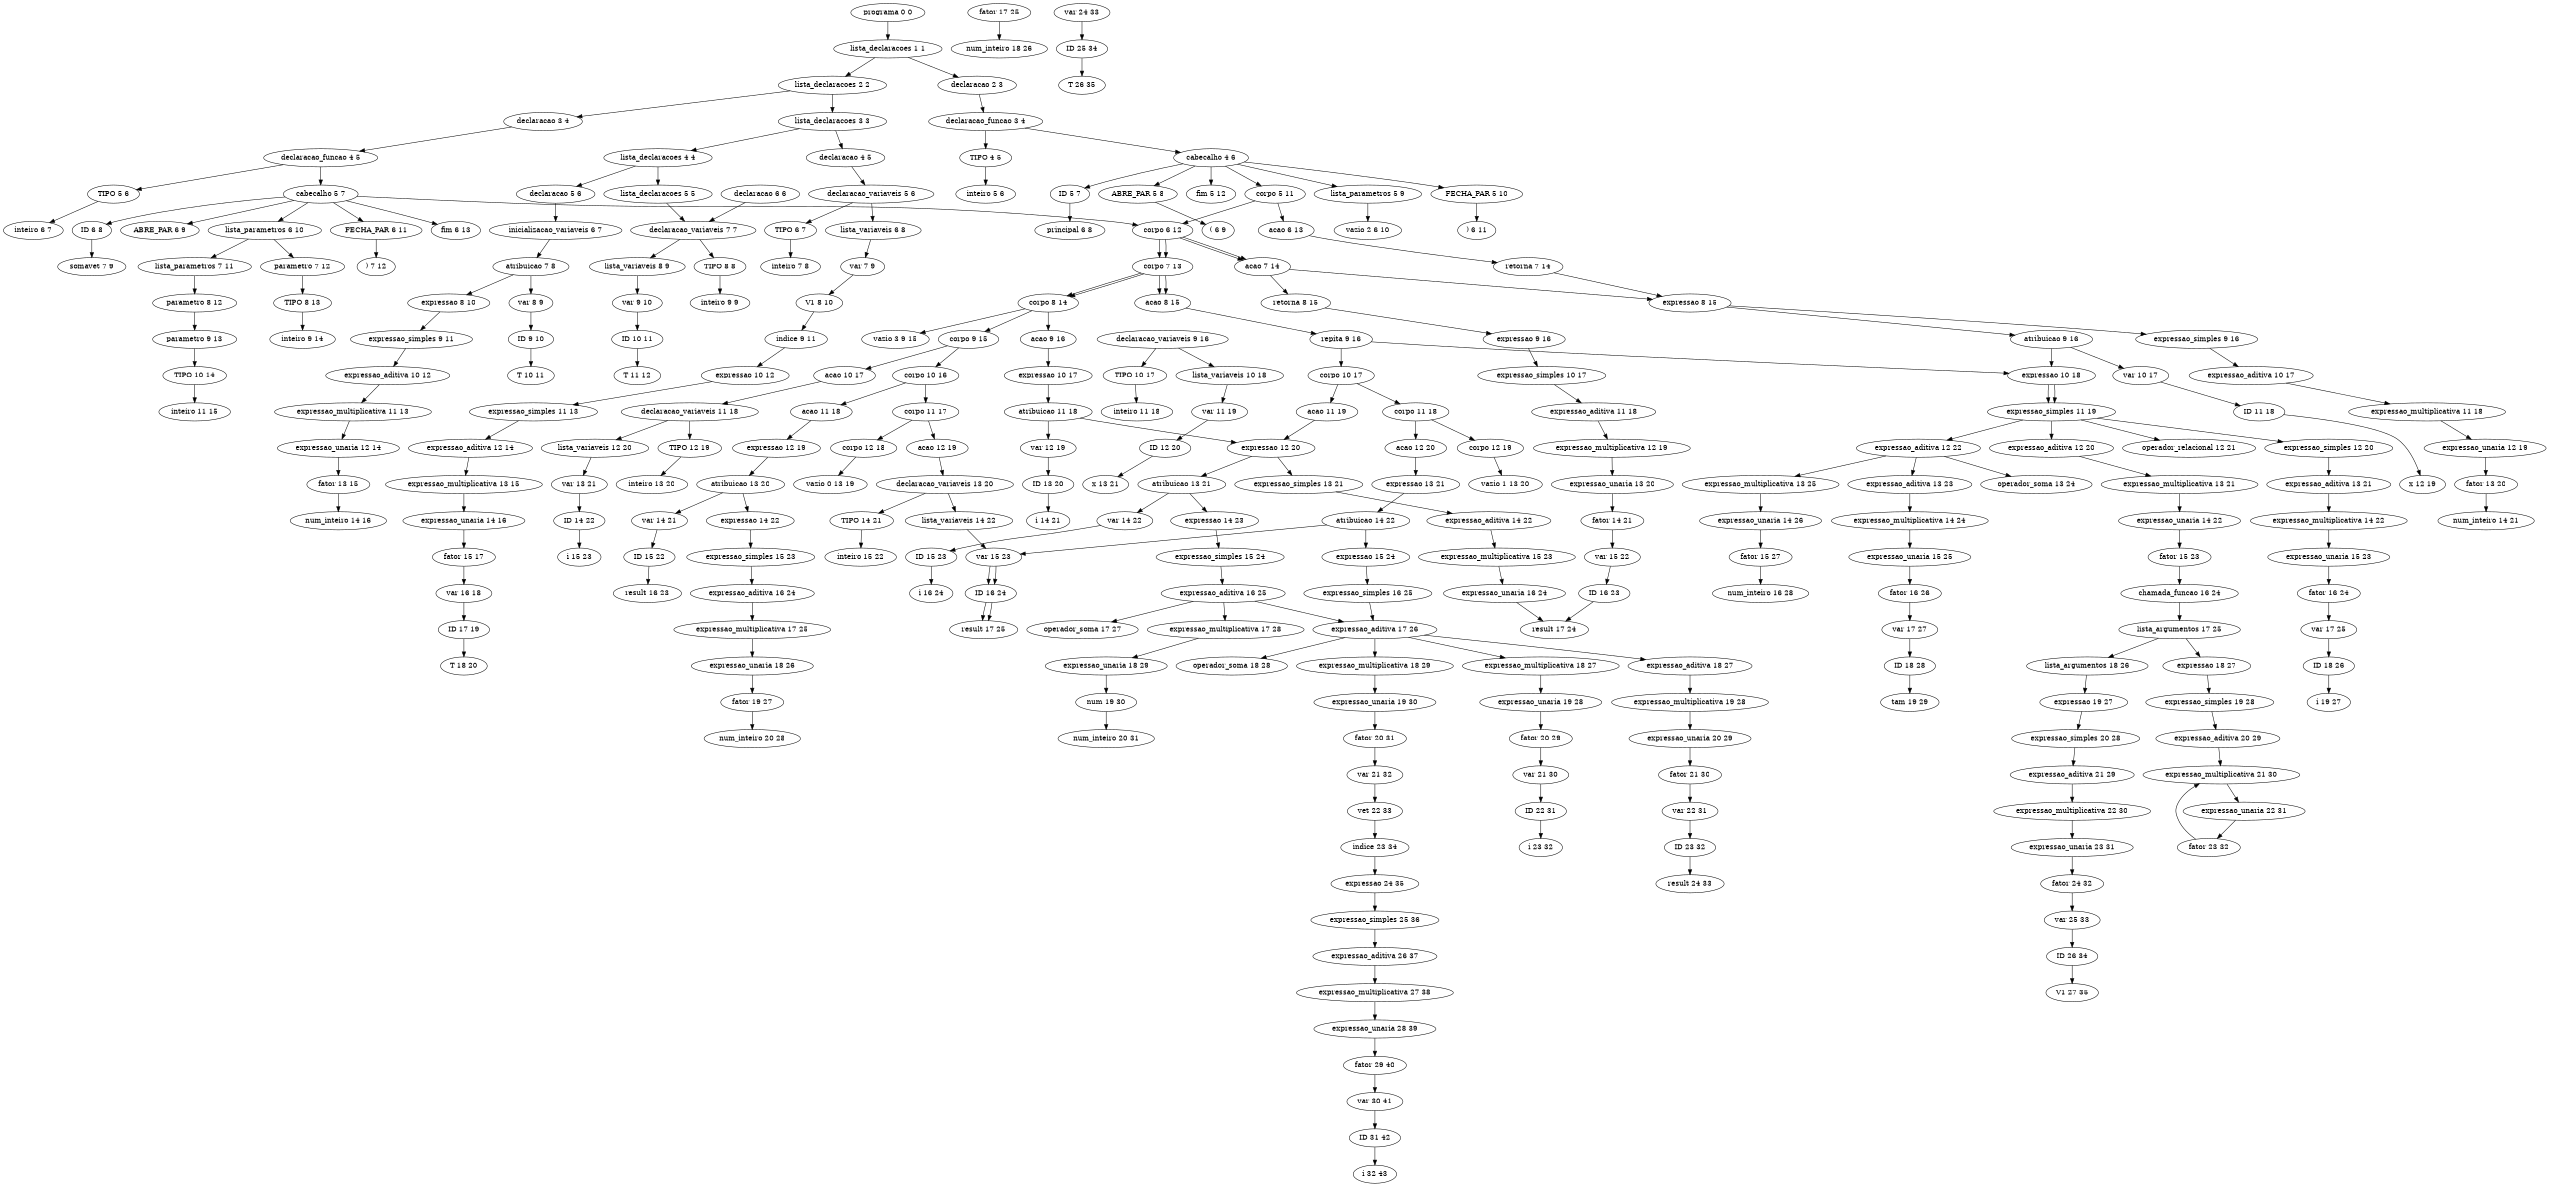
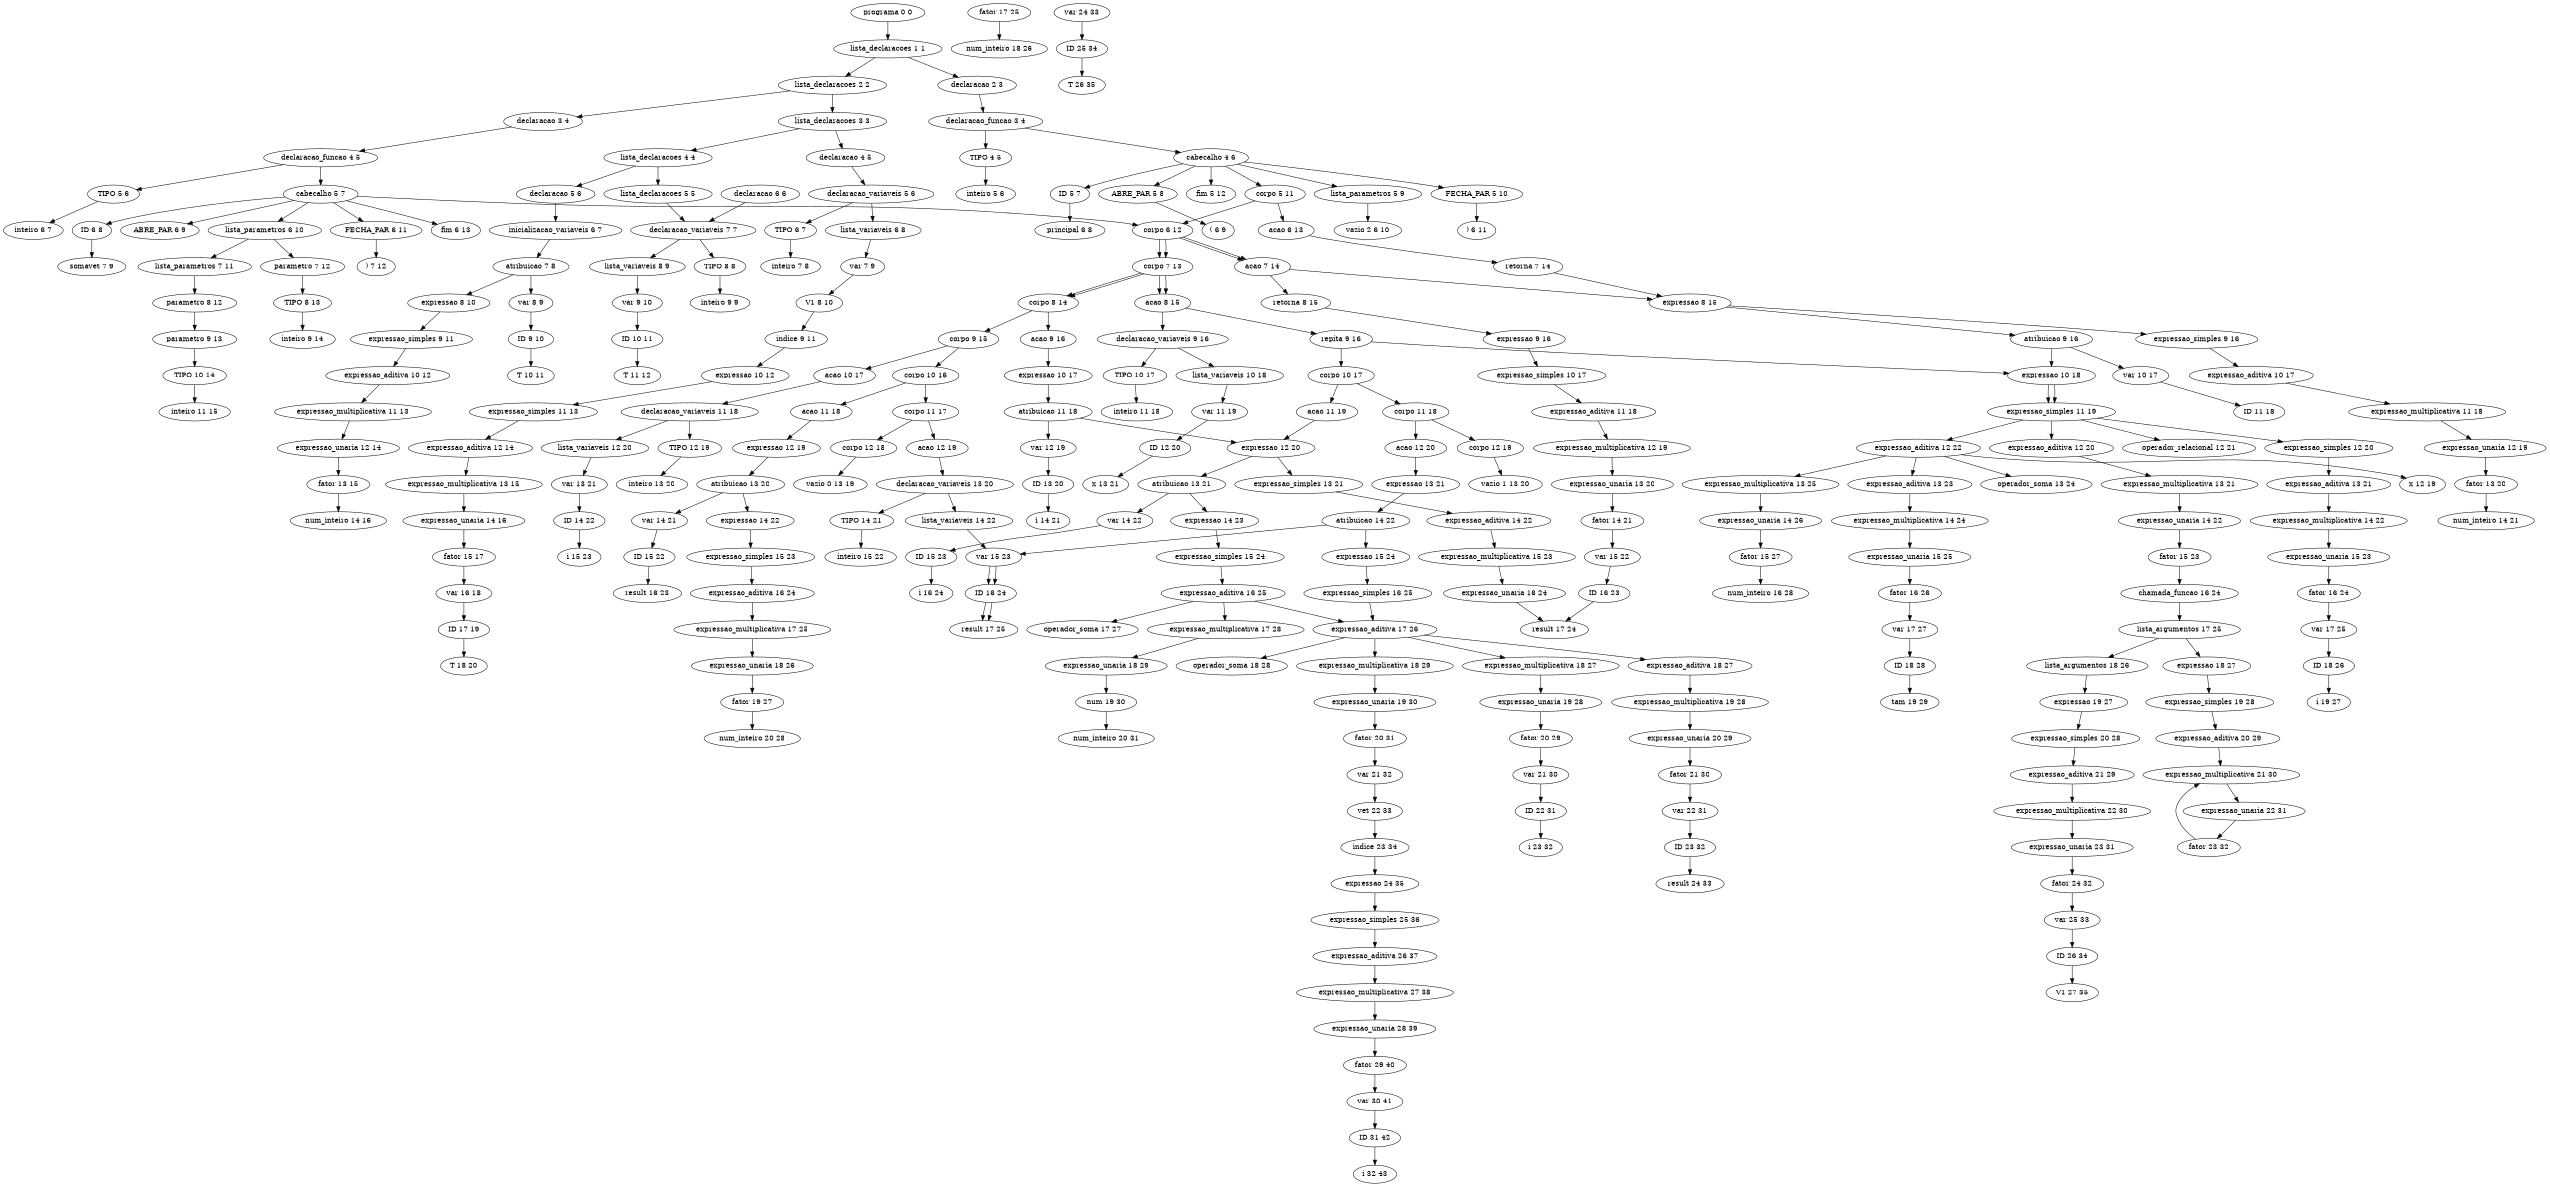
none -> (1163, 319)
(895, 339) -> none
(2360, 426) -> (2182, 461)
